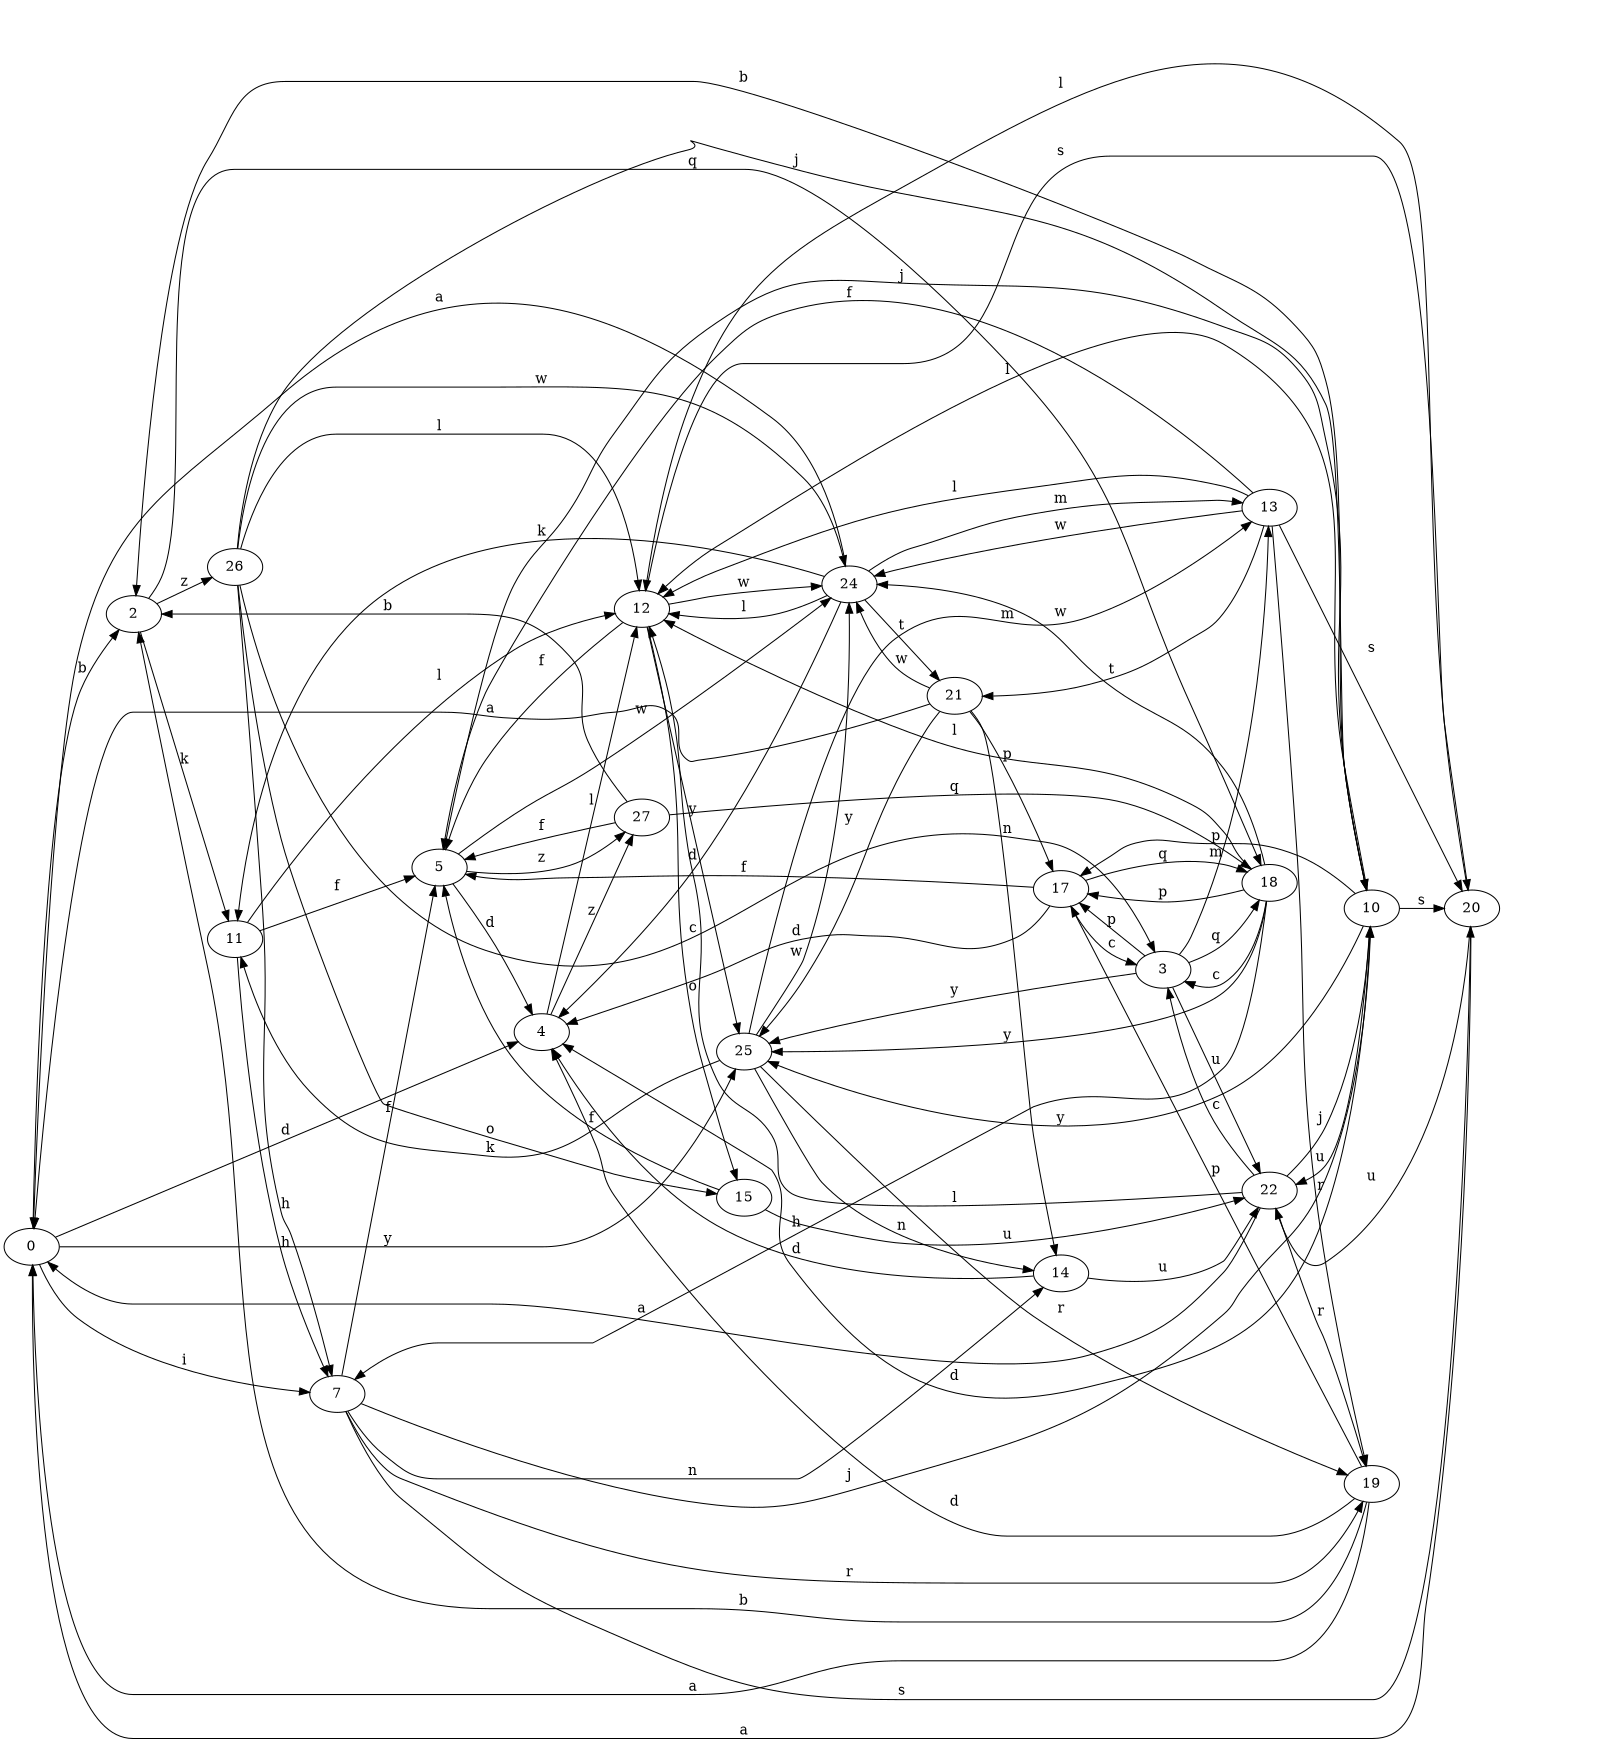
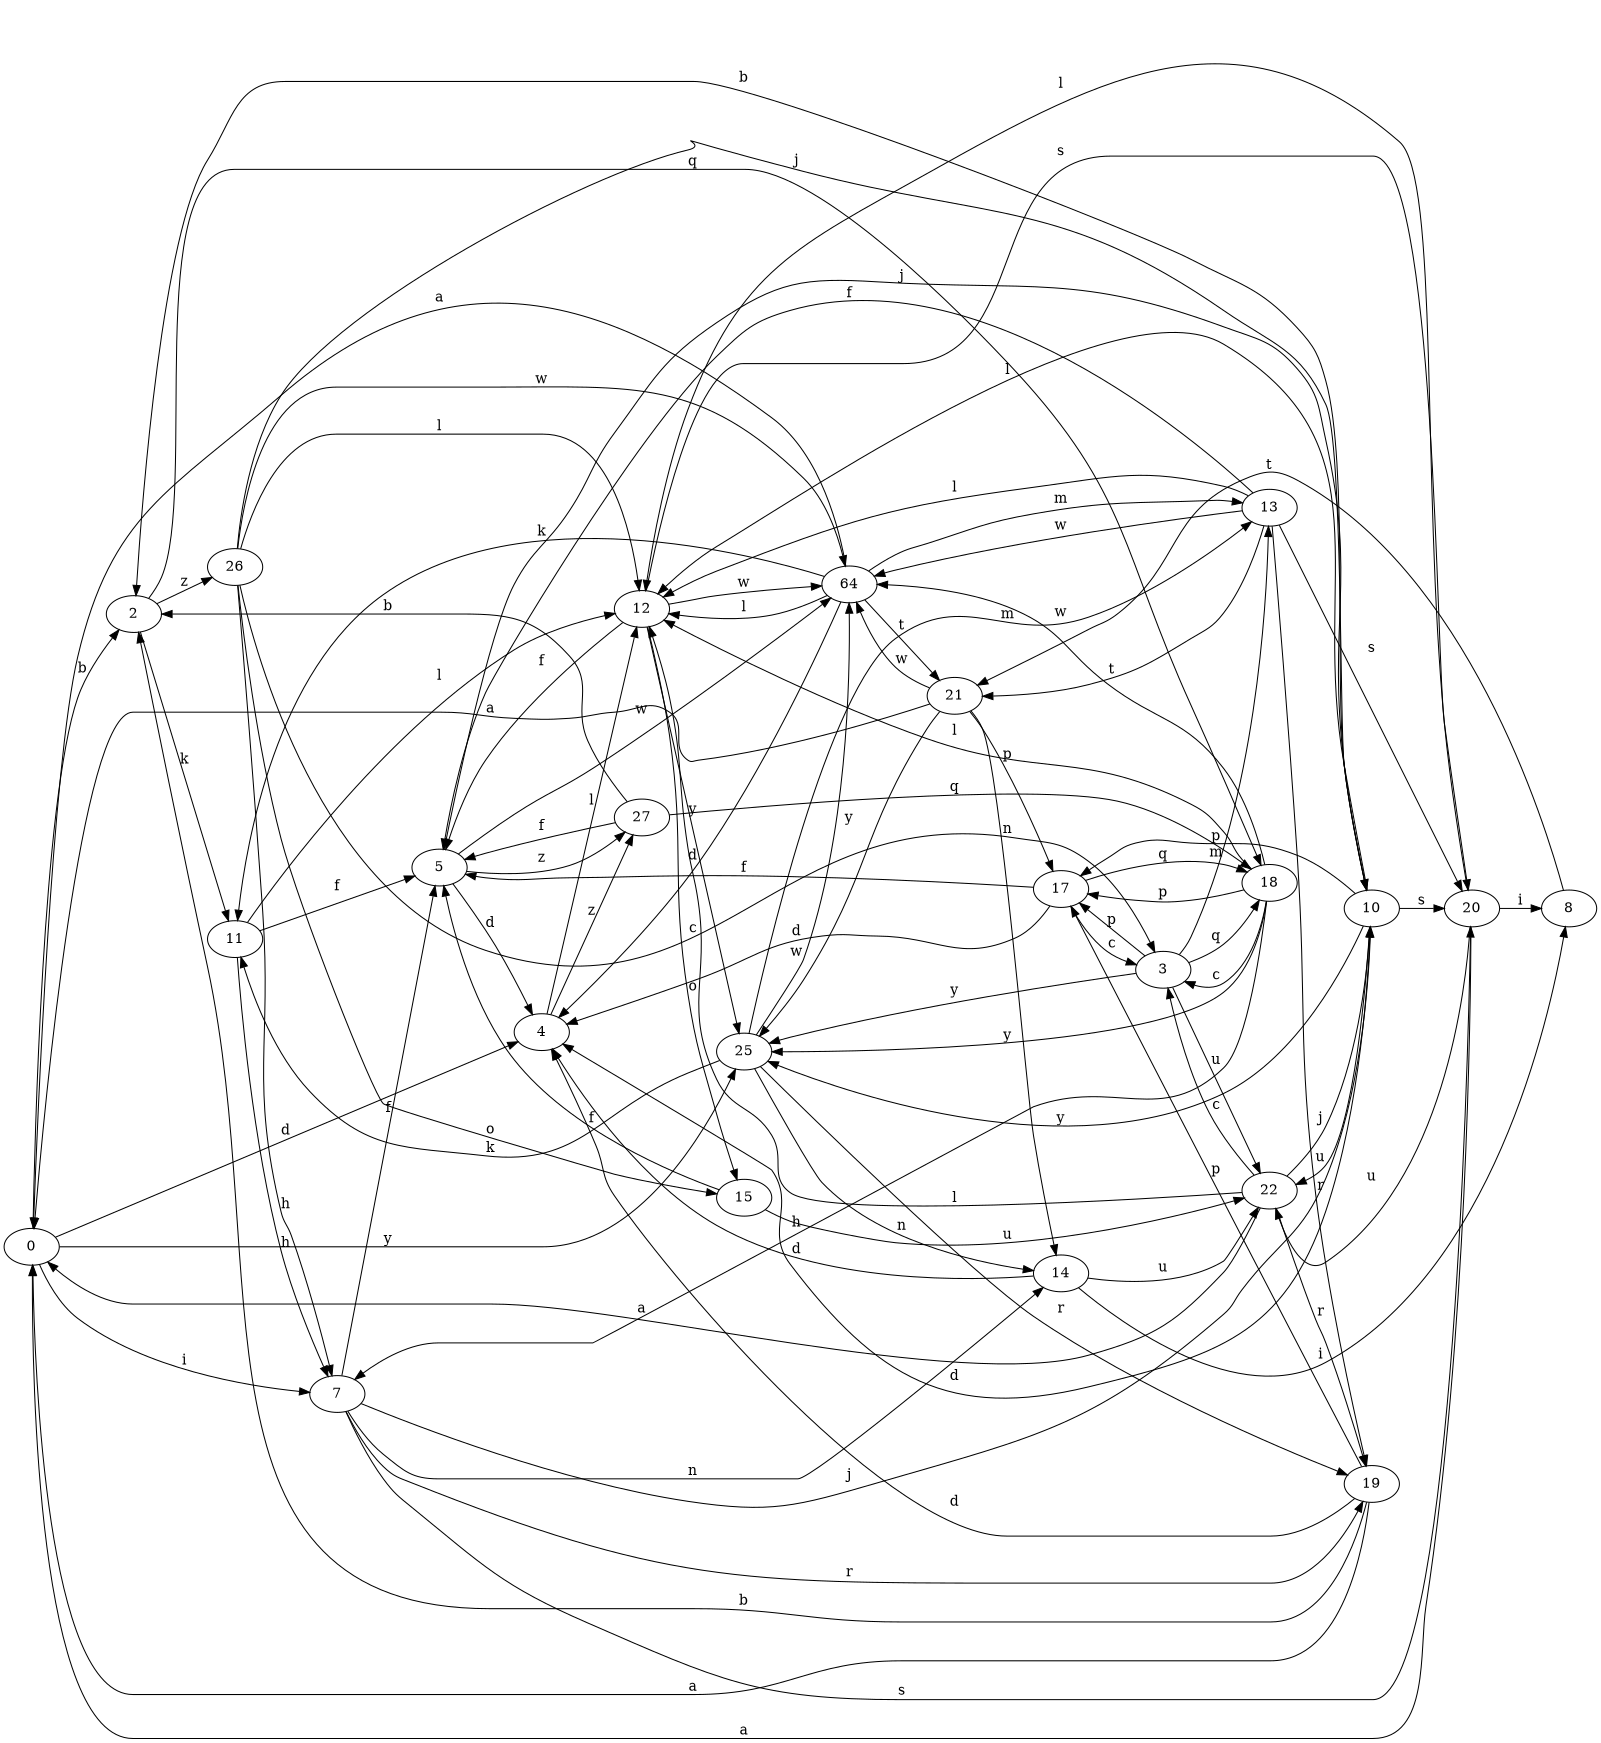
(849, 584) -> (849, 584)
none -> (1569, 908)
